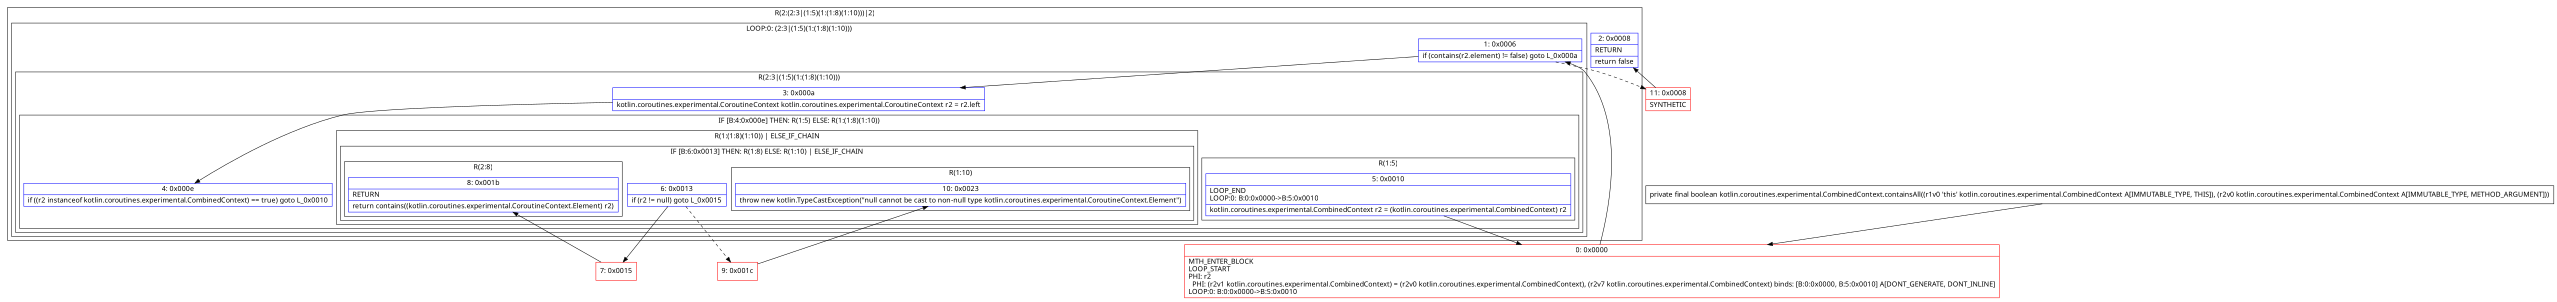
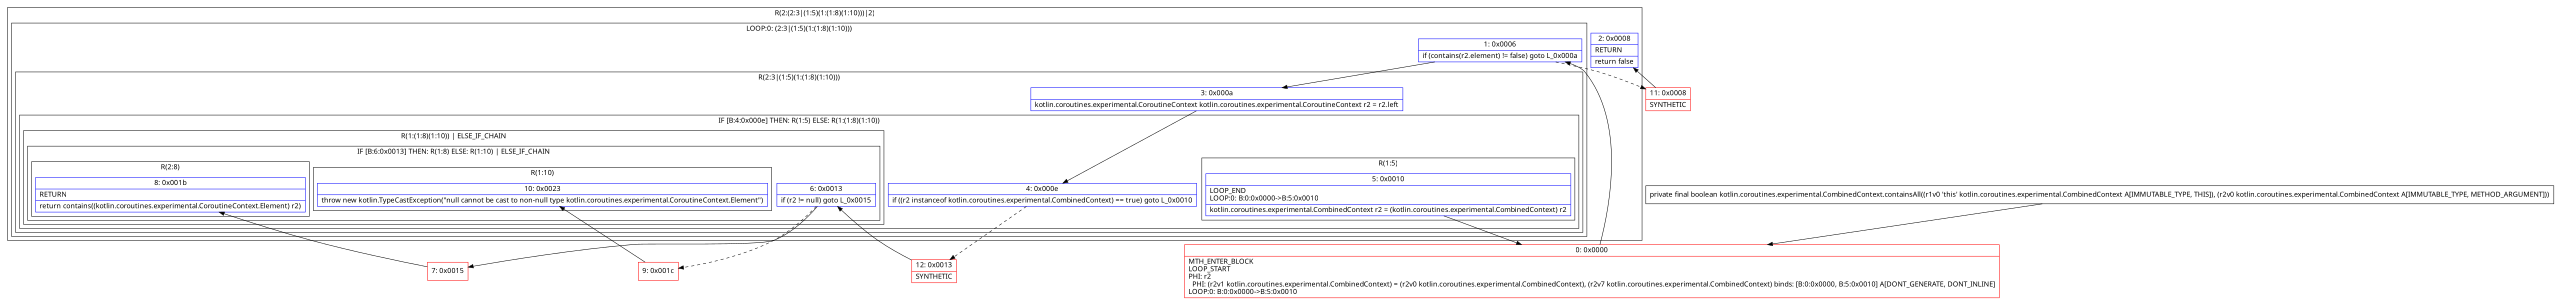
none -> (934, 271)
